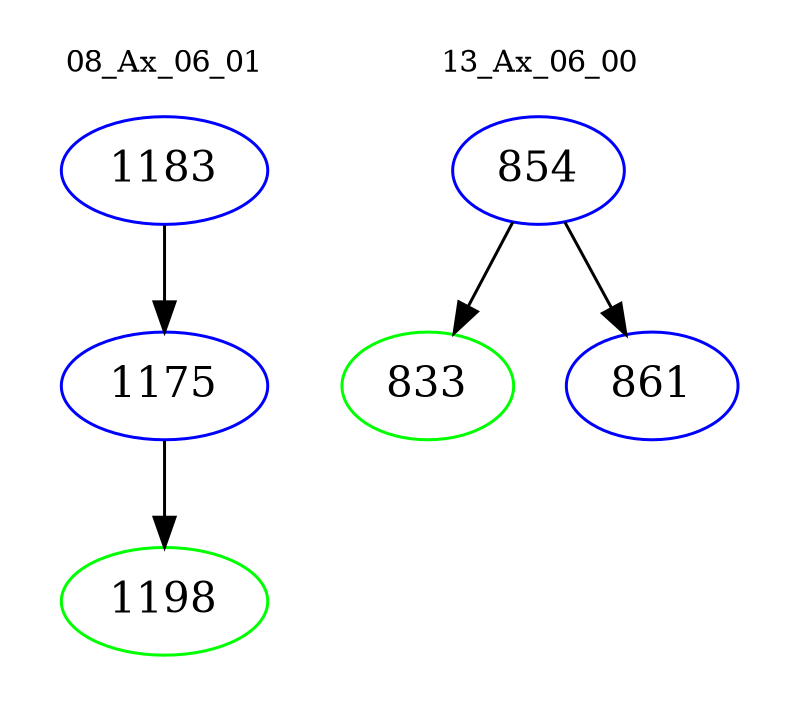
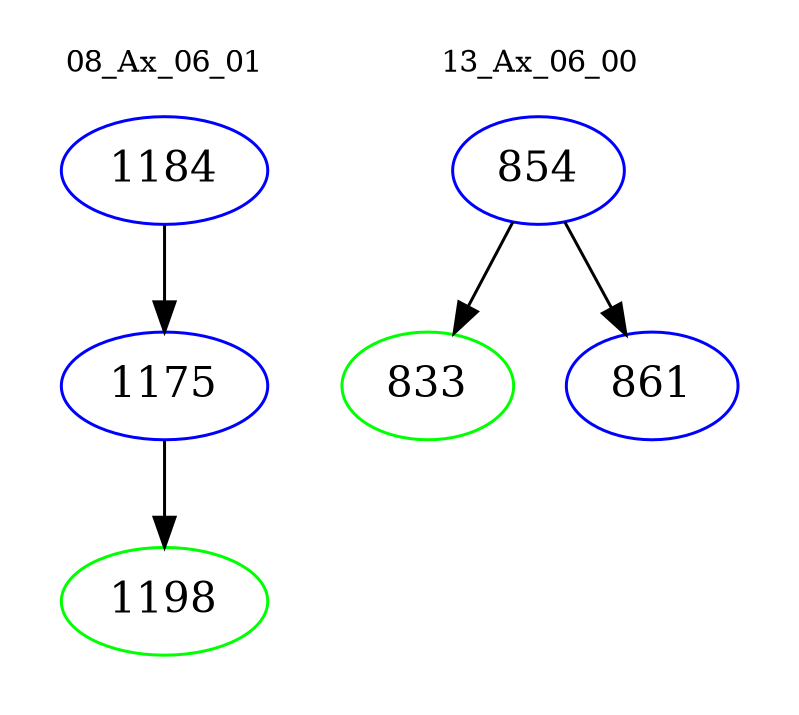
(165, 171) -> (165, 171)
